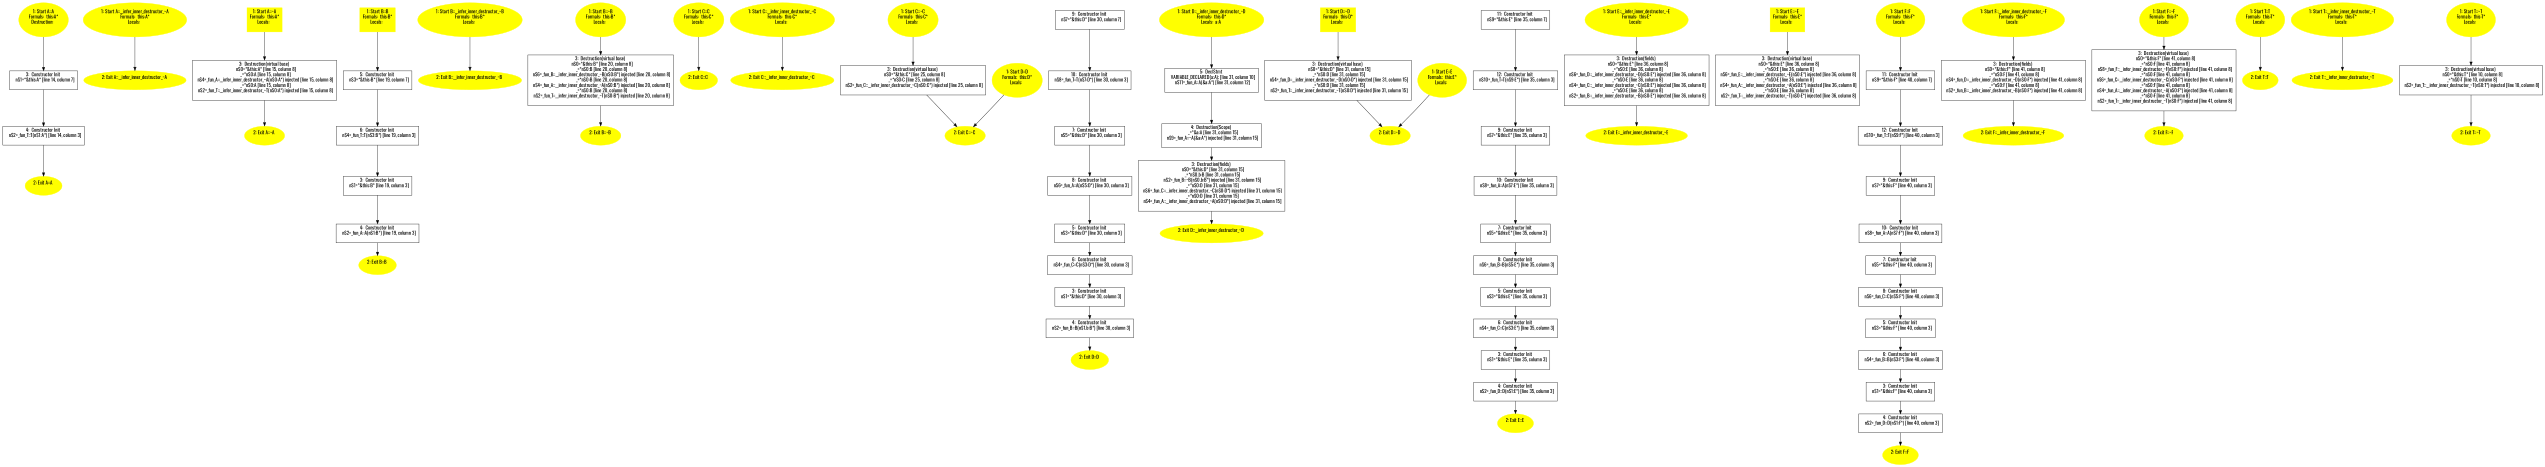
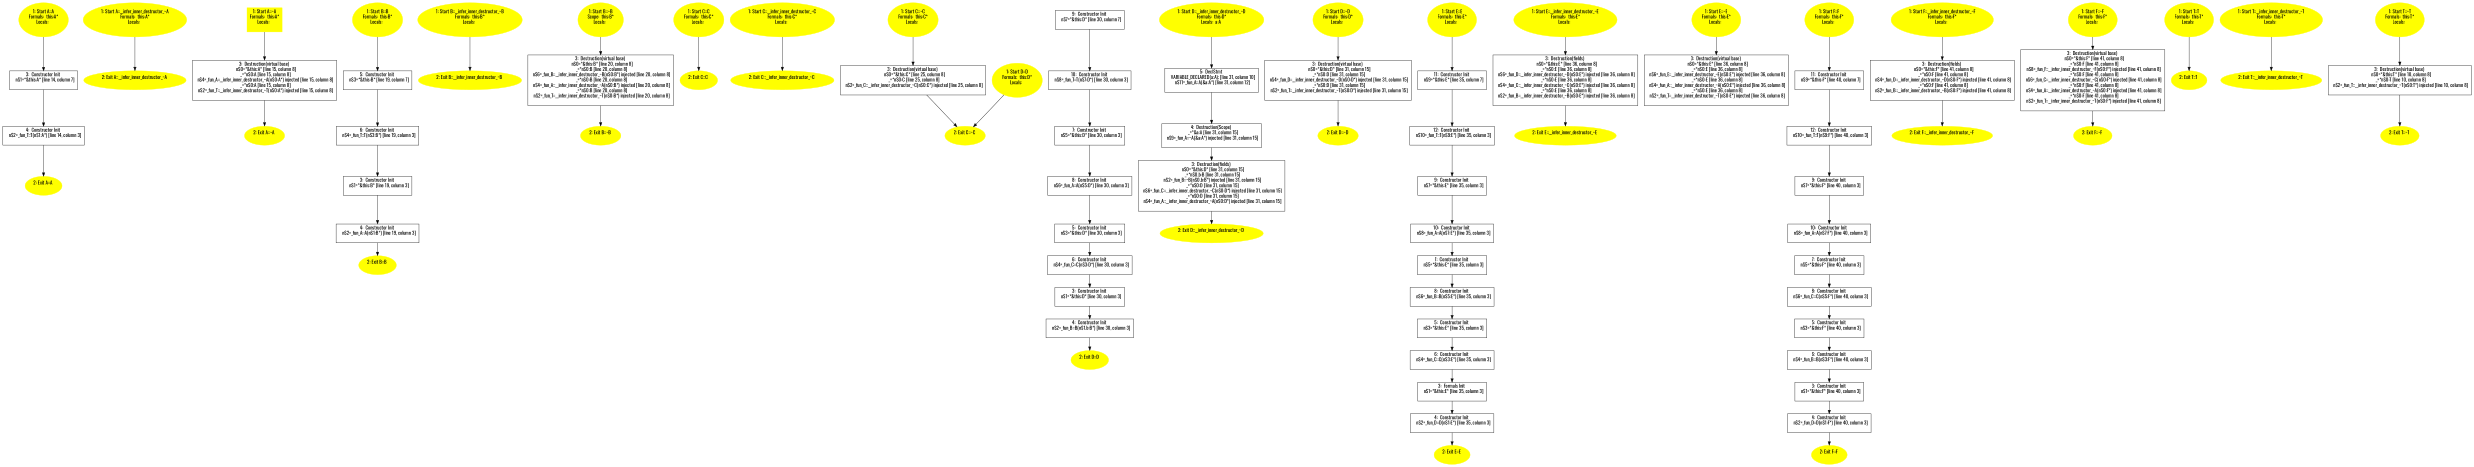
(44, 20) -> (44, 20)
(378, 20) -> (378, 20)
(601, 20) -> (601, 20)
(1338, 20) -> (1338, 20)
(1787, 20) -> (1716, 20)
(1416, 110) -> (1452, 52)
(1515, 360) -> (1452, 392)
